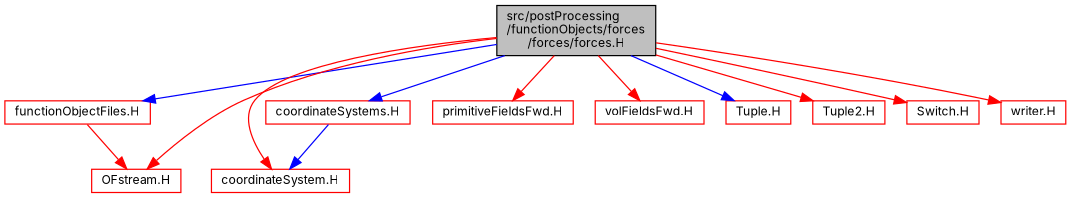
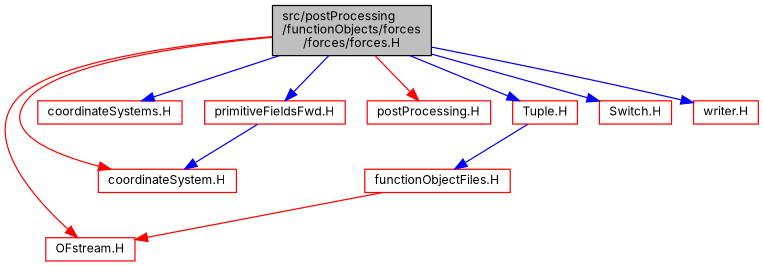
(823, 69) -> (556, 72)
(538, 74) -> (311, 74)
(775, 74) -> (509, 76)
(266, 81) -> (497, 143)
(650, 112) -> (429, 112)
(849, 112) -> none
(313, 142) -> (227, 143)
